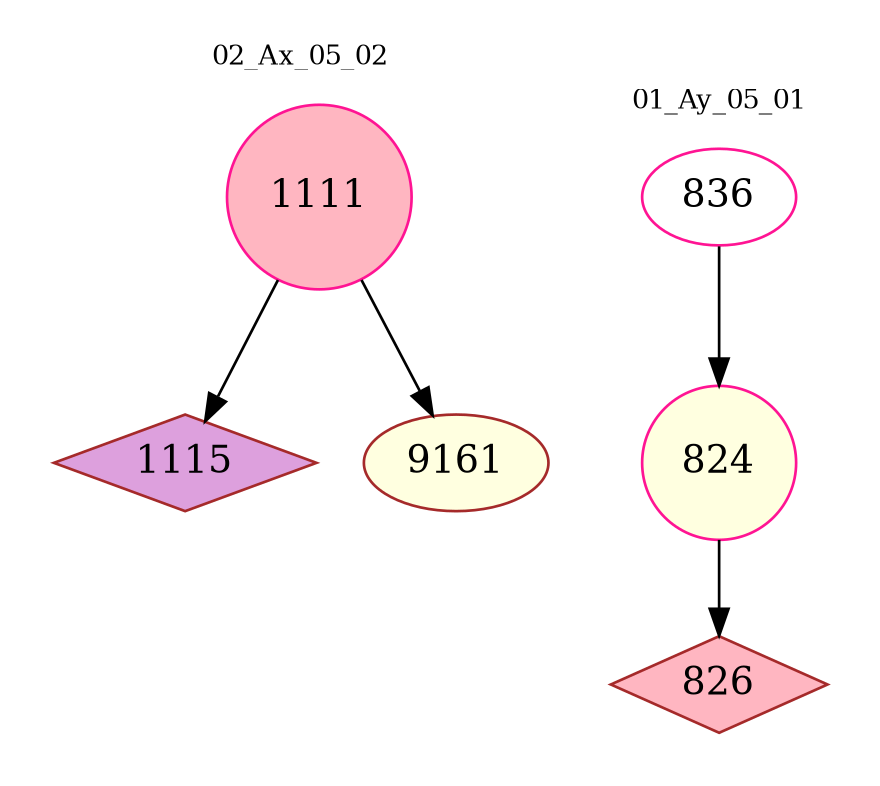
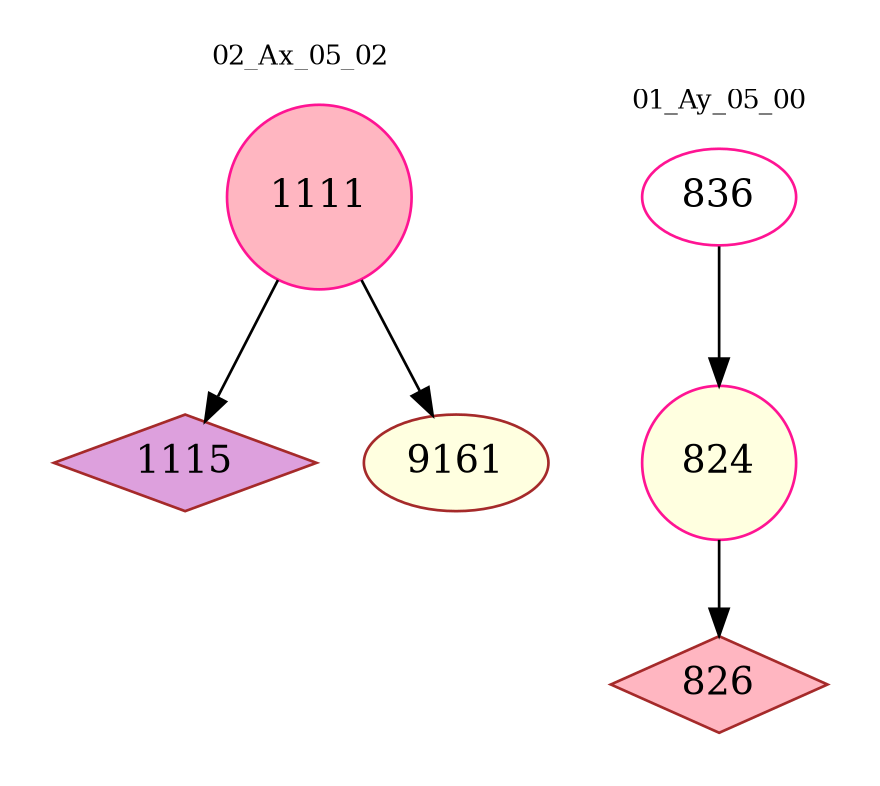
(719, 102) -> (719, 102)
